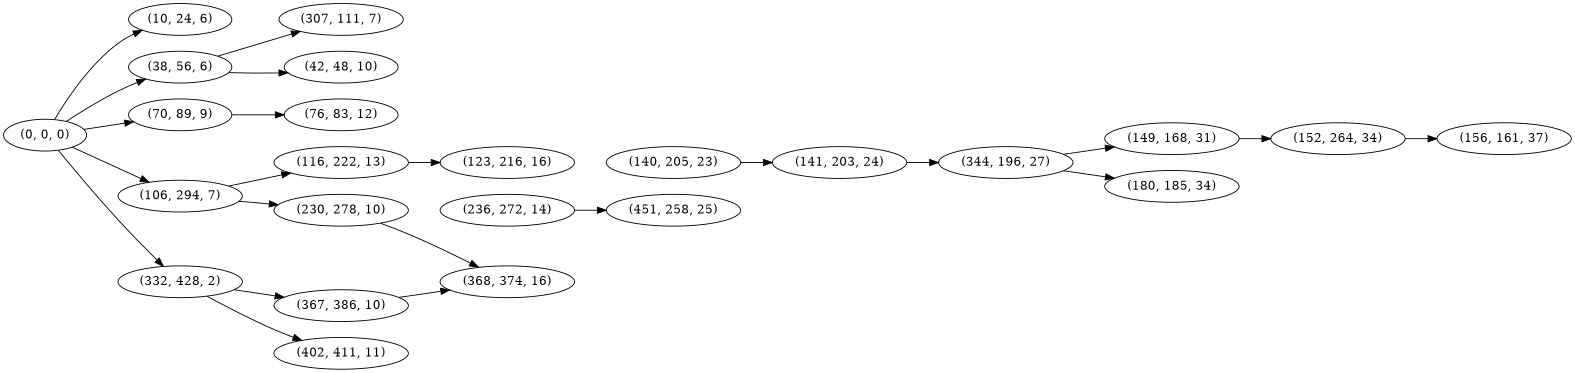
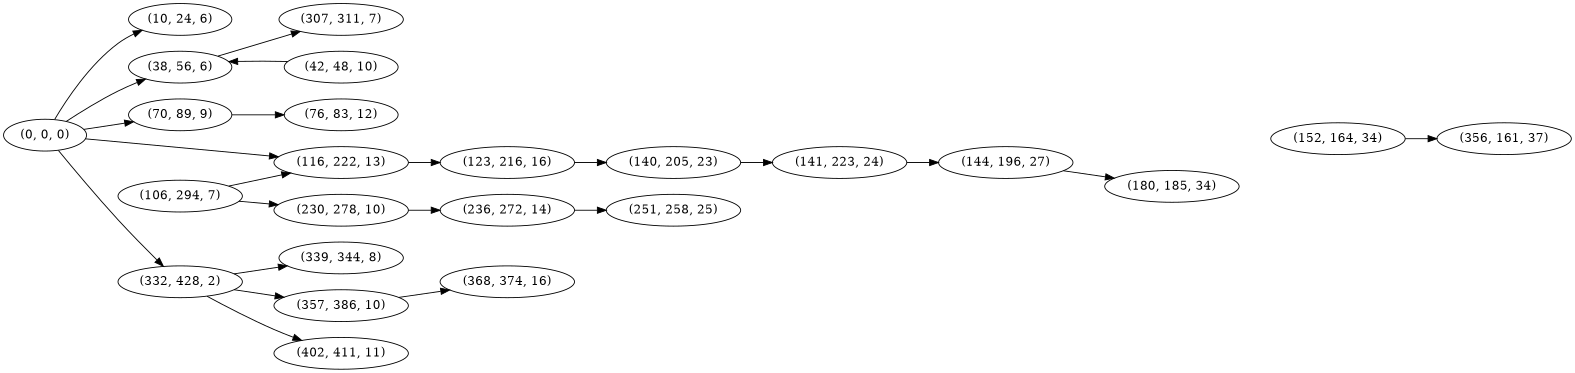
(341, 19) -> (341, 19)
(254, 73) -> (263, 61)
(1172, 139) -> none
(1338, 139) -> (1338, 139)
(1504, 139) -> (1504, 139)
(107, 163) -> (177, 147)
none -> (586, 163)
(840, 163) -> (840, 163)
(1006, 163) -> (1006, 163)
(673, 210) -> (673, 210)
(426, 242) -> (420, 210)
none -> (341, 258)
(341, 306) -> (341, 306)
